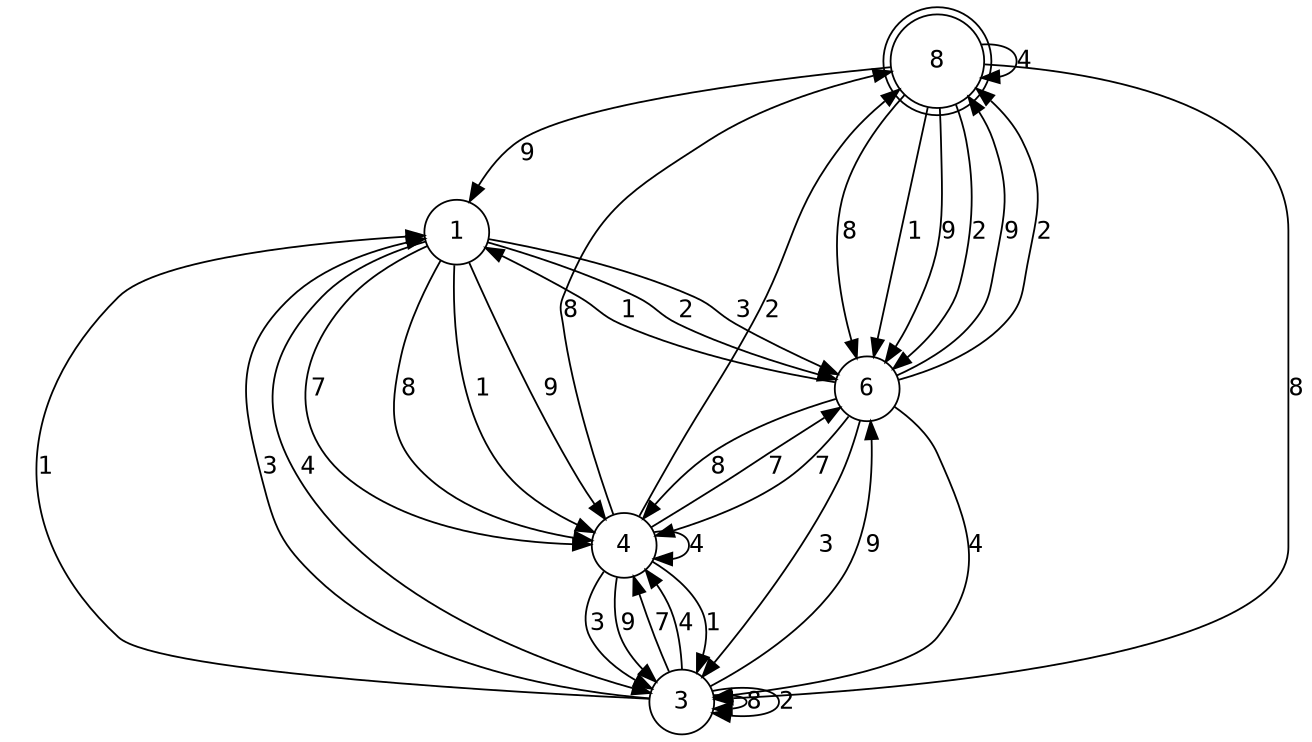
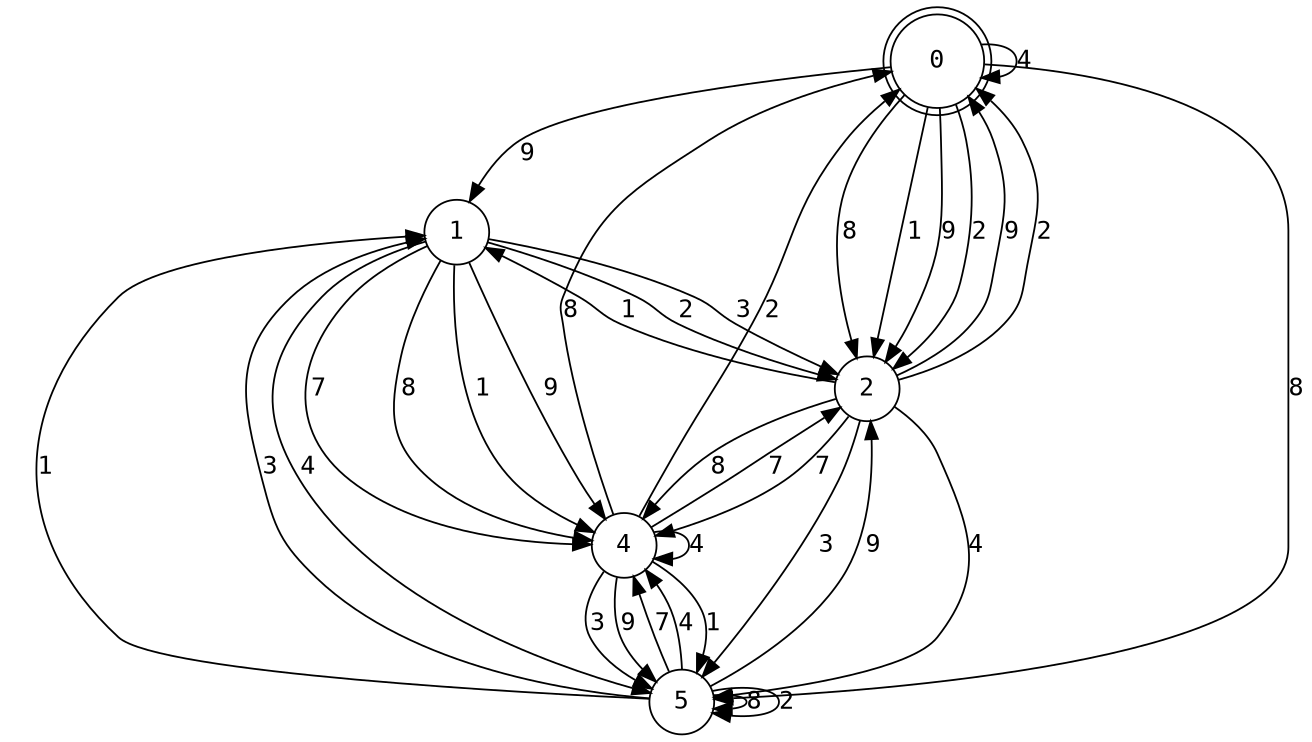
(937, 61) -> (937, 61)
(867, 389) -> (867, 389)
(682, 702) -> (682, 702)
